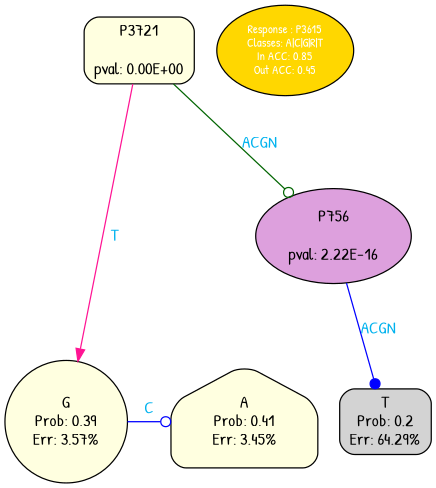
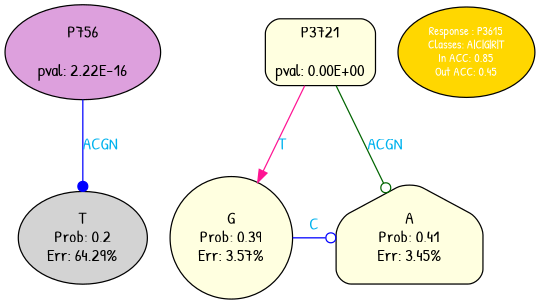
(229, 137) -> (360, 134)
(385, 422) -> (83, 238)
